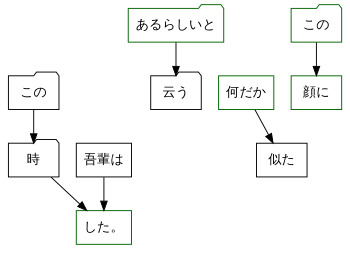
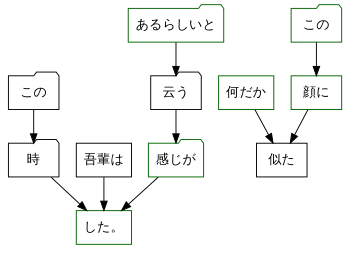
none -> (301, 122)
none -> (176, 160)
